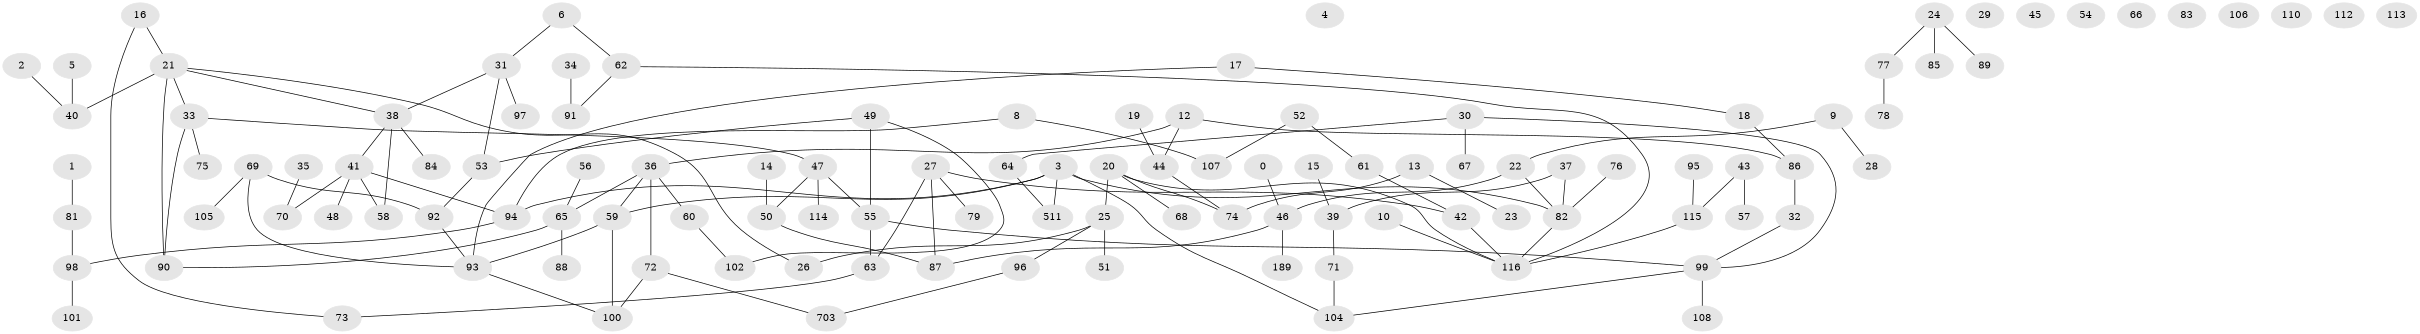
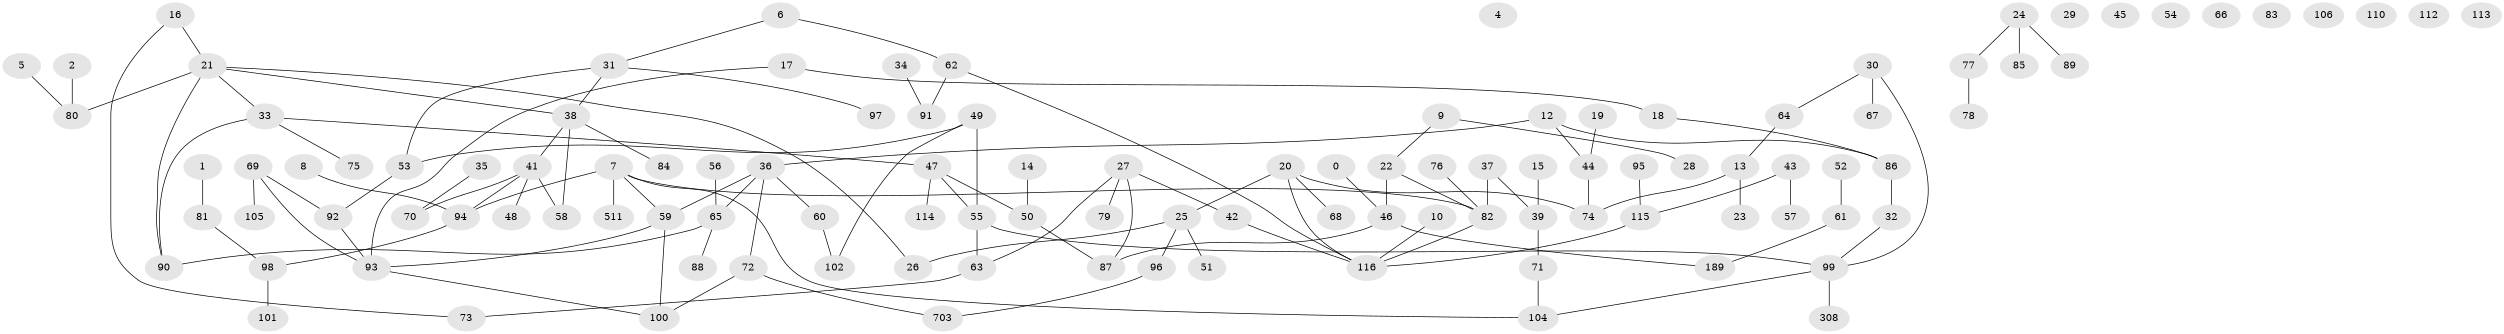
(72, 116) -> (72, 116)
(1058, 167) -> (614, 167)
(1211, 167) -> none
(1030, 192) -> (1759, 145)
(1424, 198) -> (1780, 244)
(1702, 318) -> (1829, 318)
